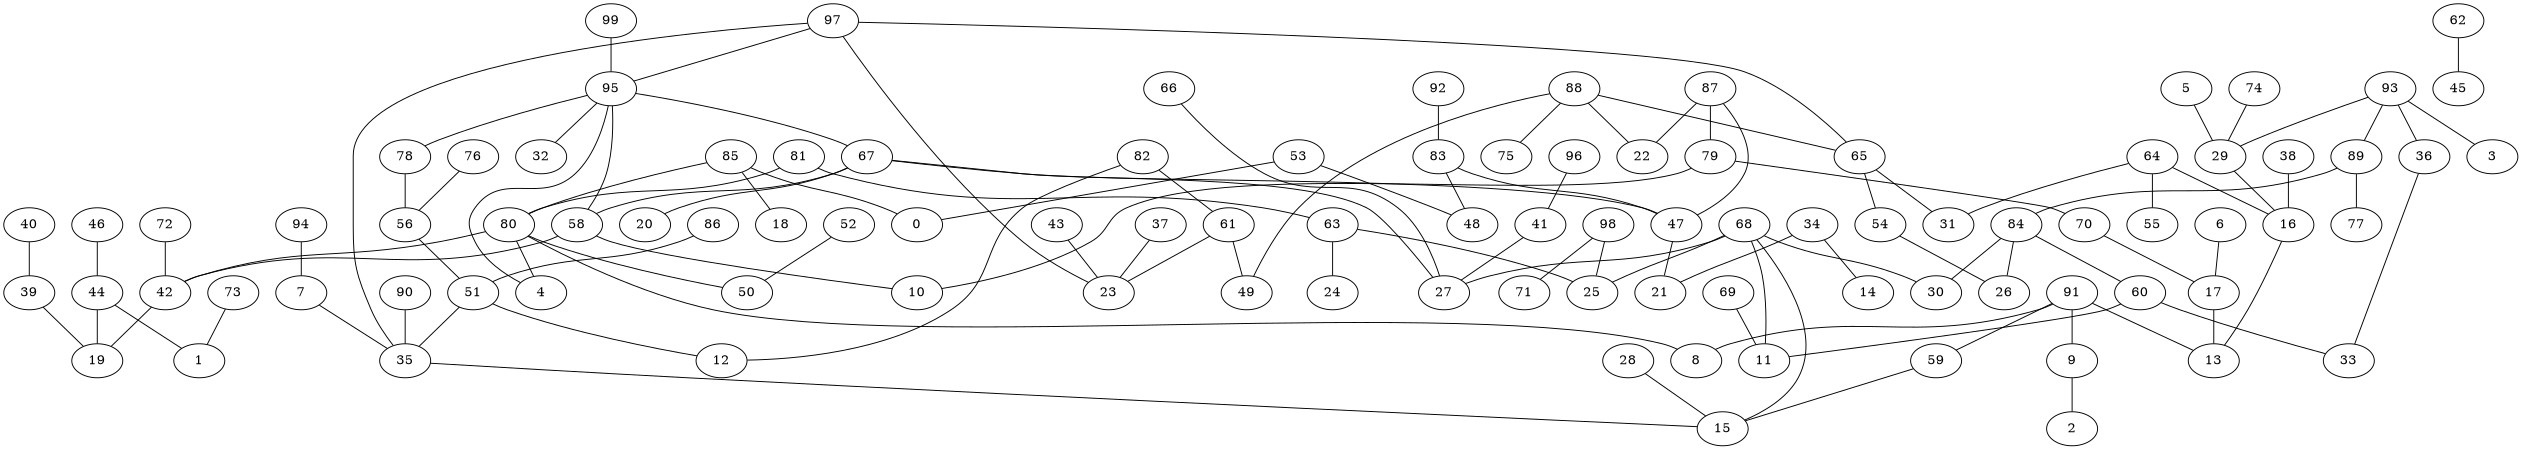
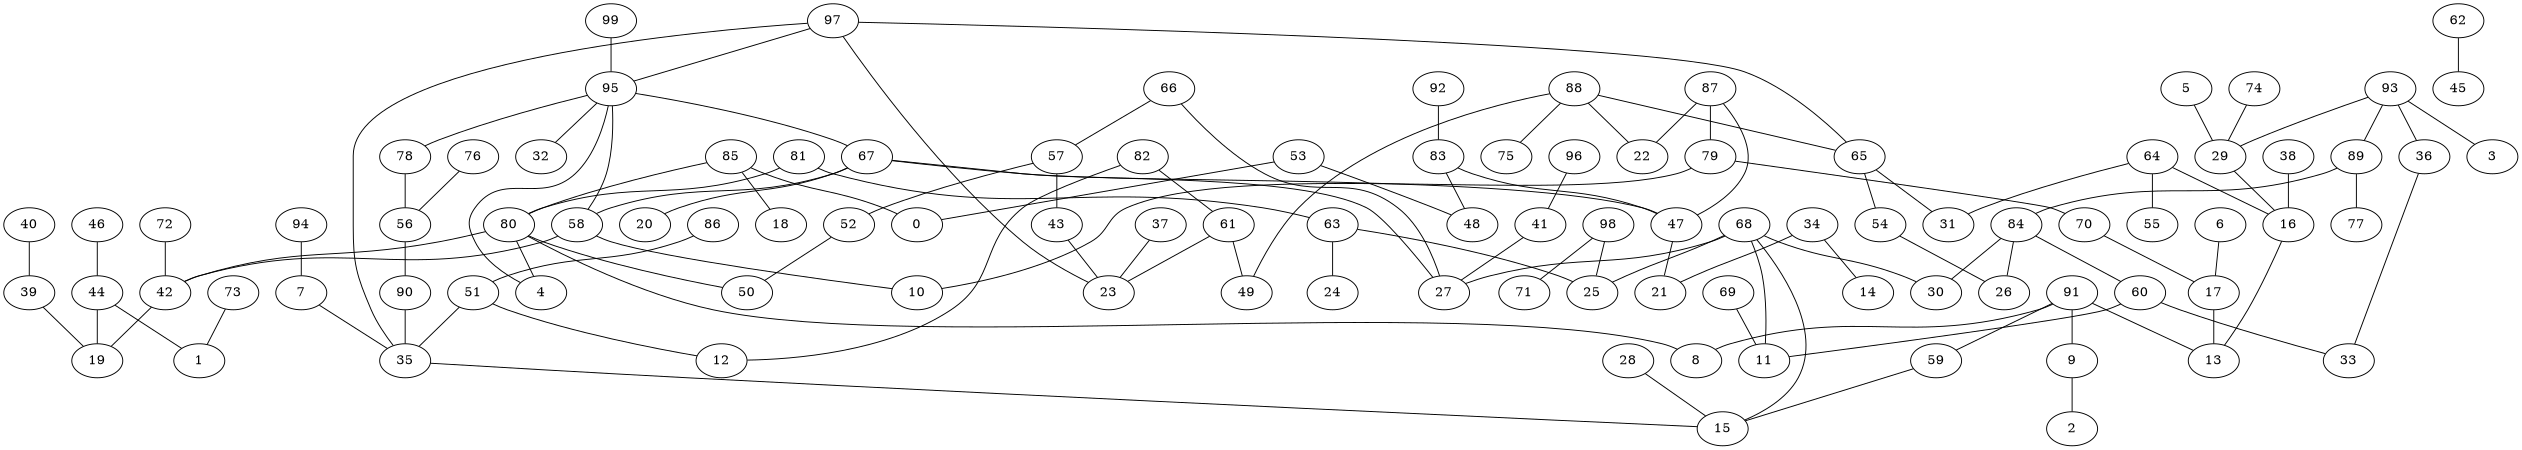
none -> (1057, 157)
(433, 253) -> (405, 254)
